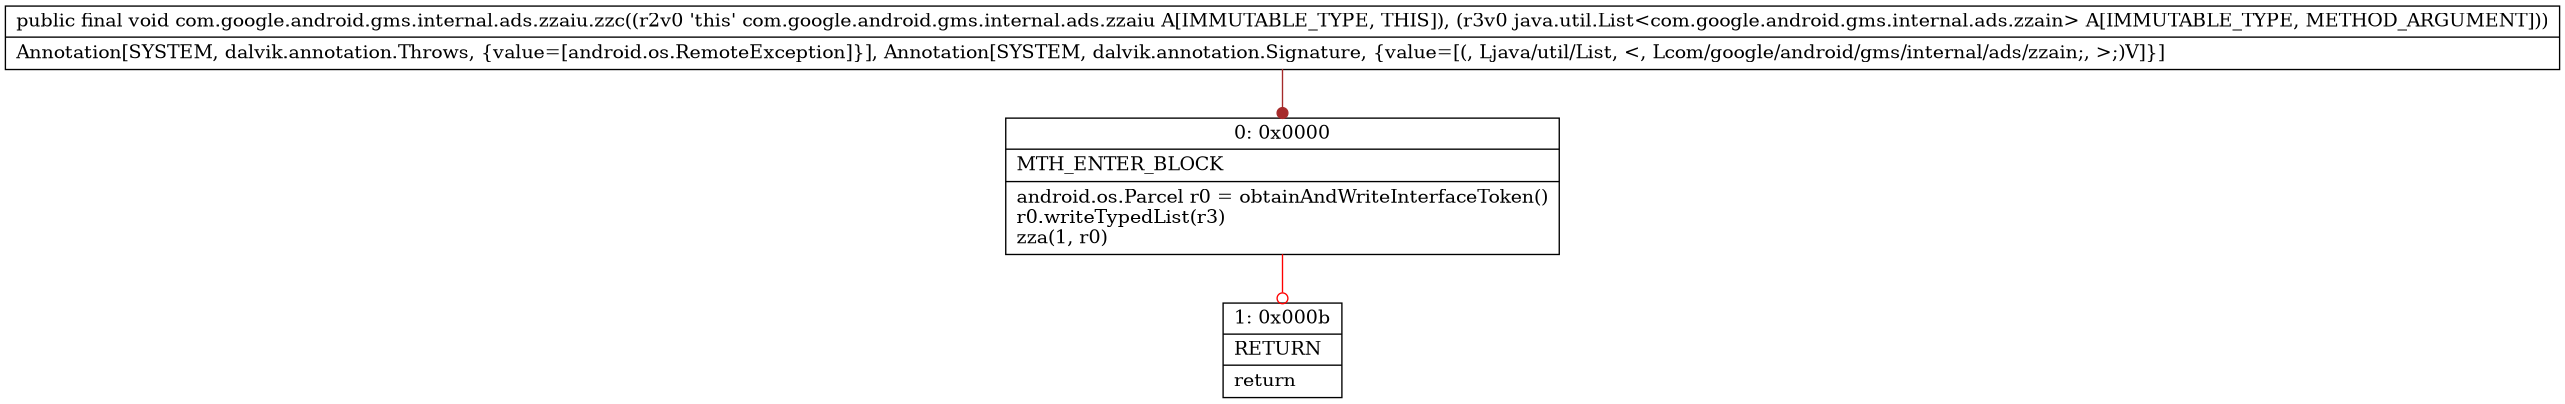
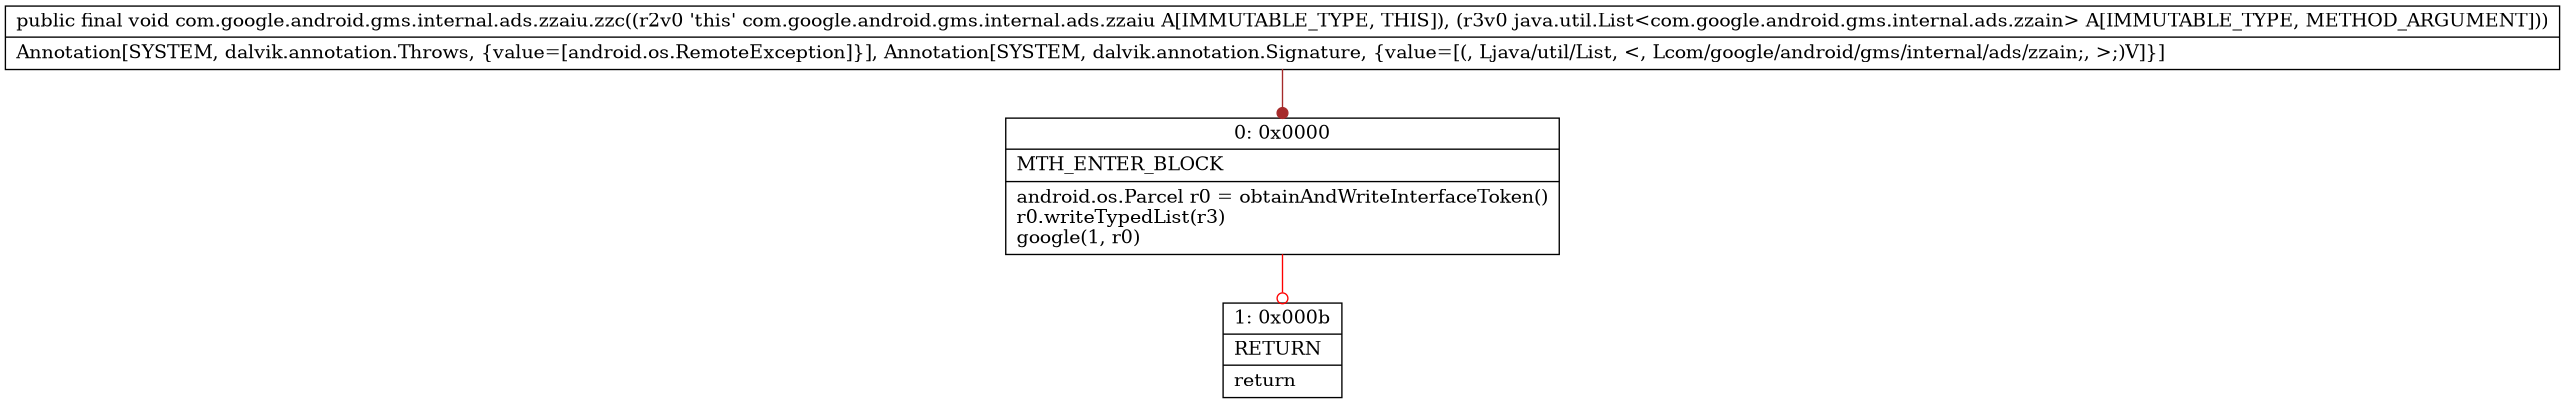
(1062, 238) -> (1079, 238)
